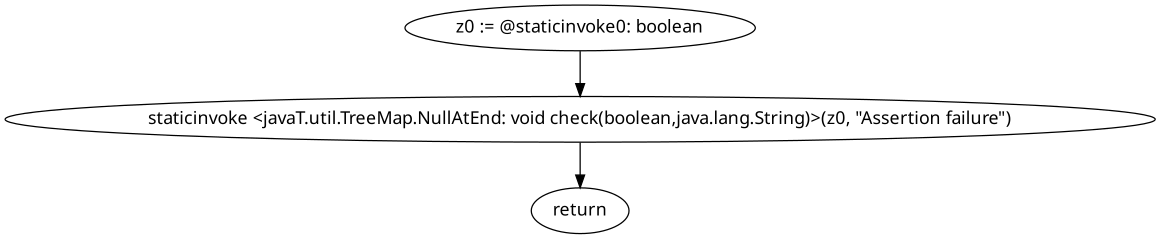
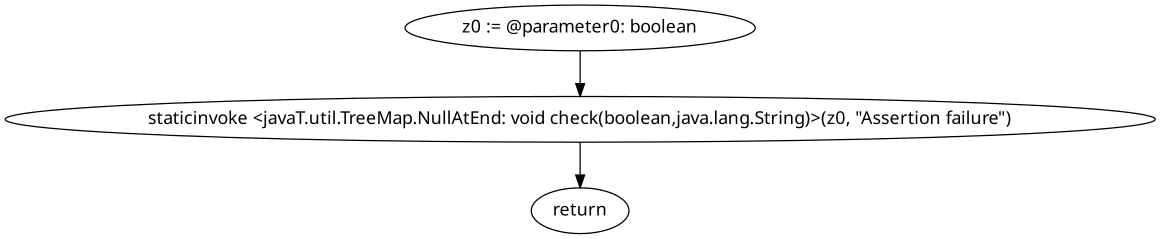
(580, 28) -> (580, 28)
